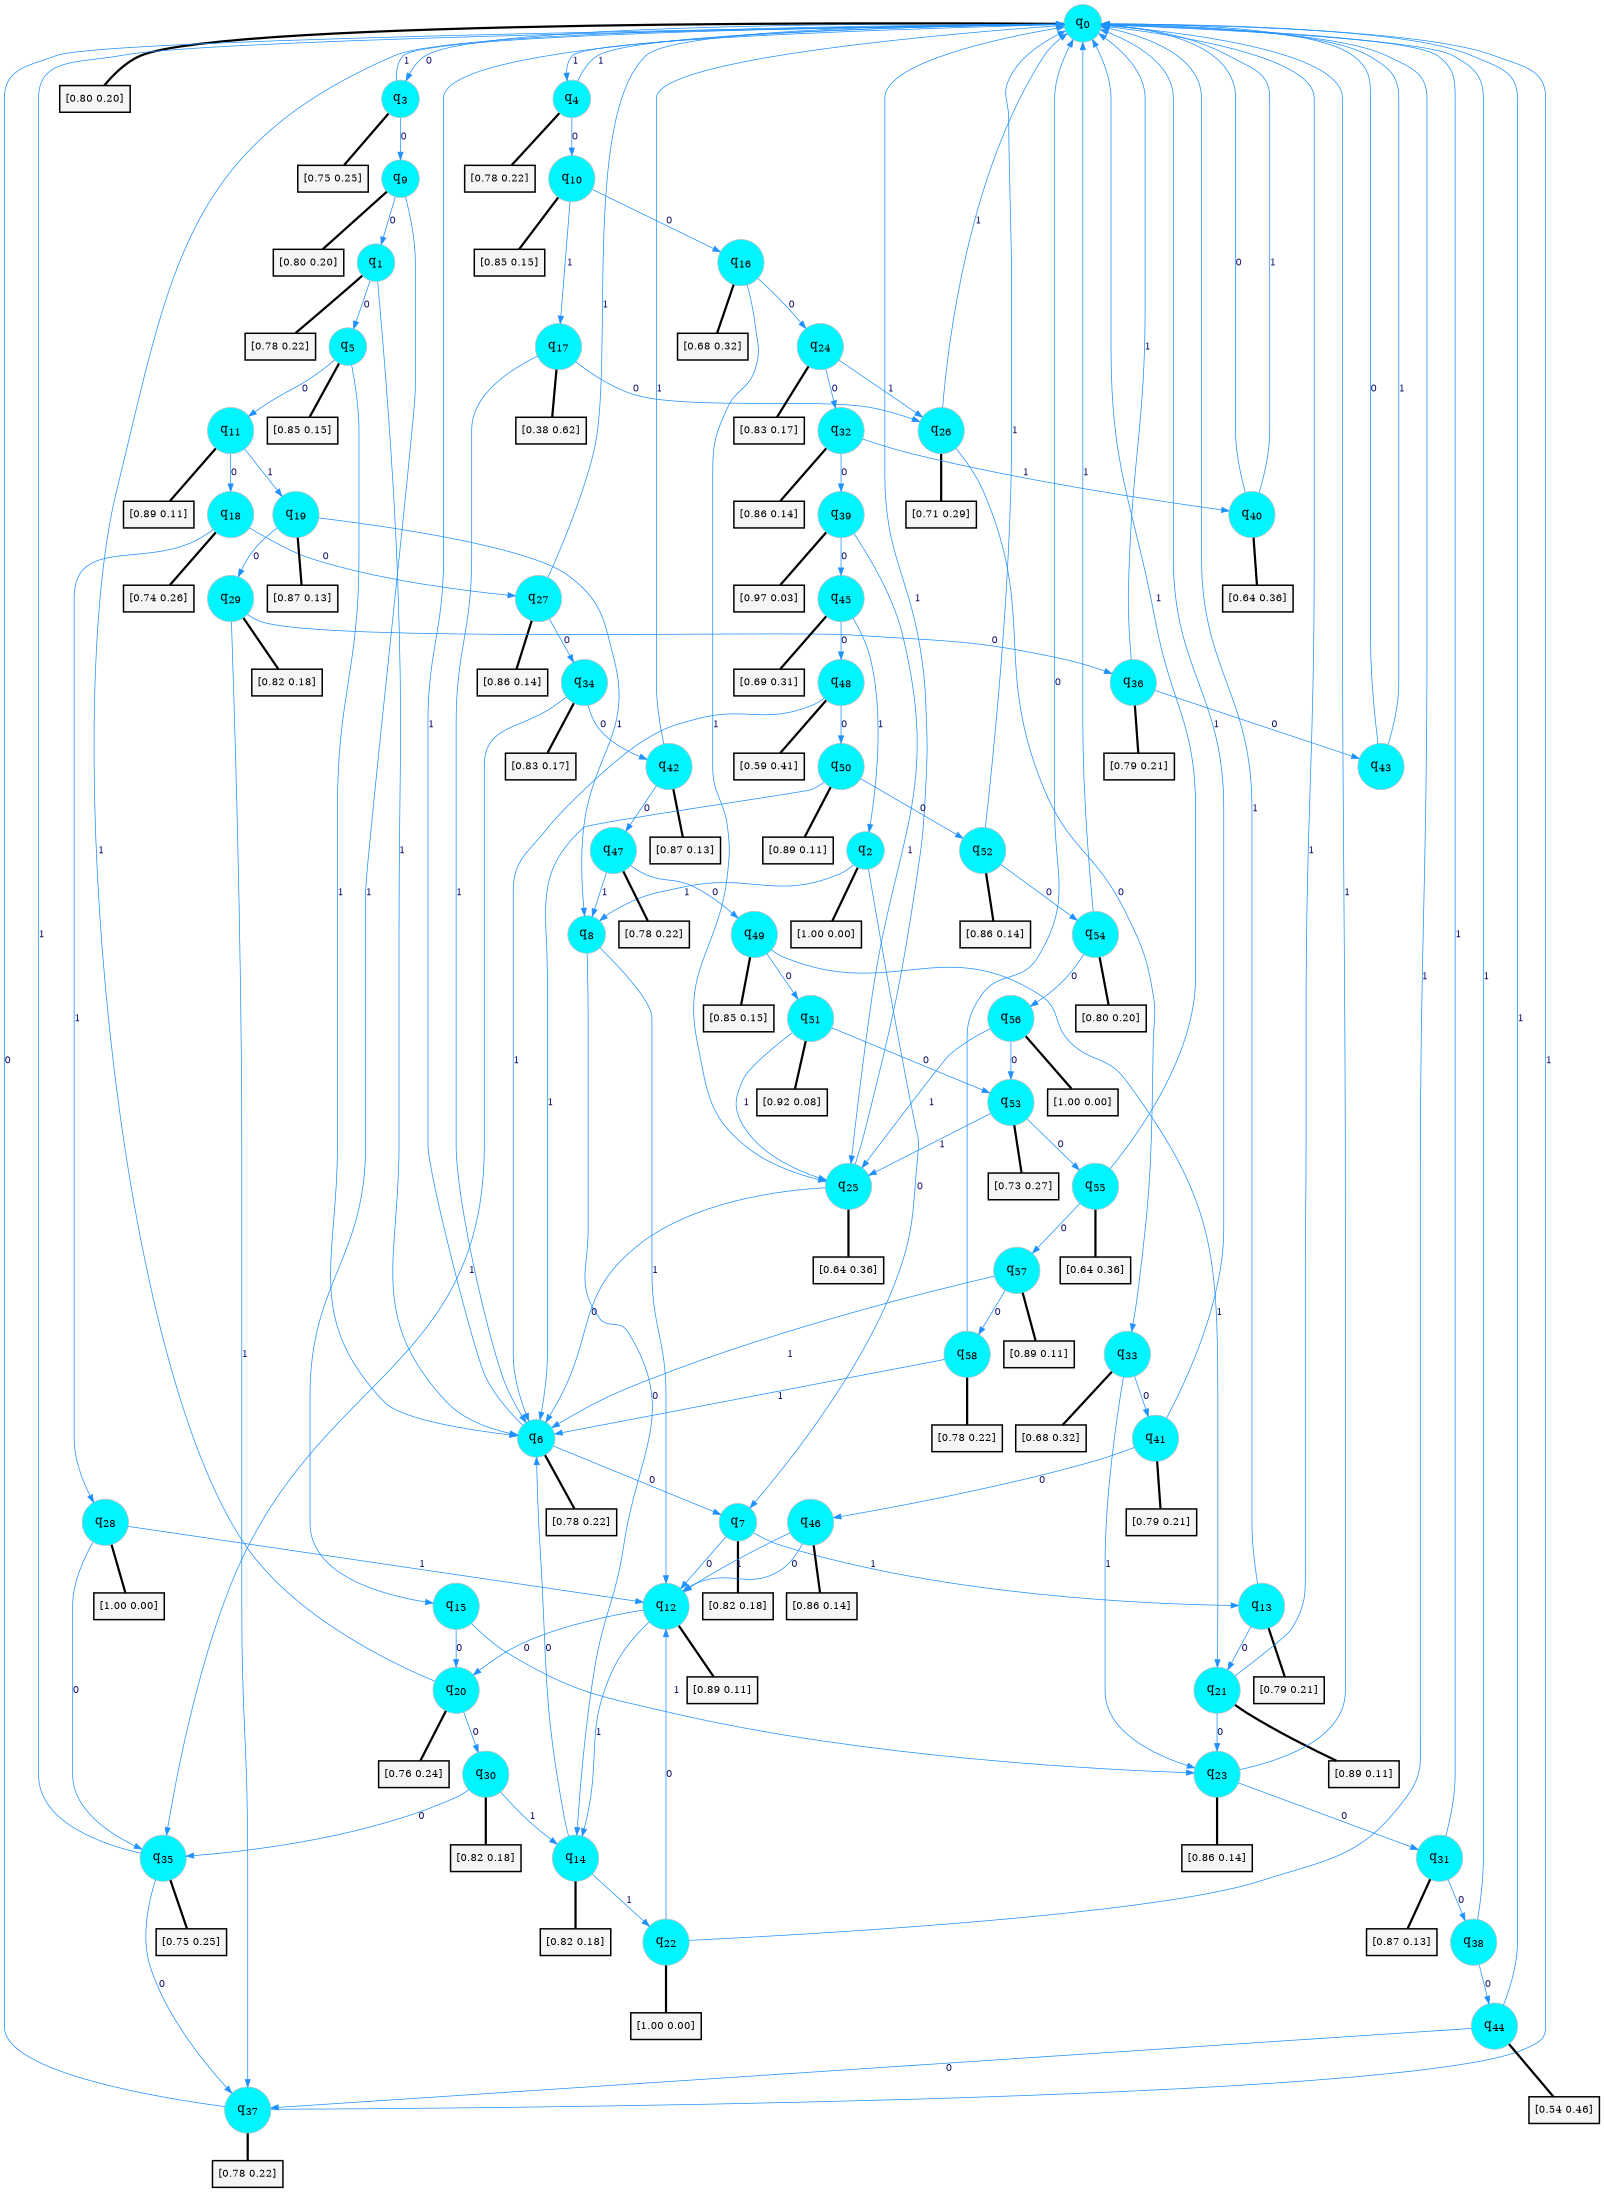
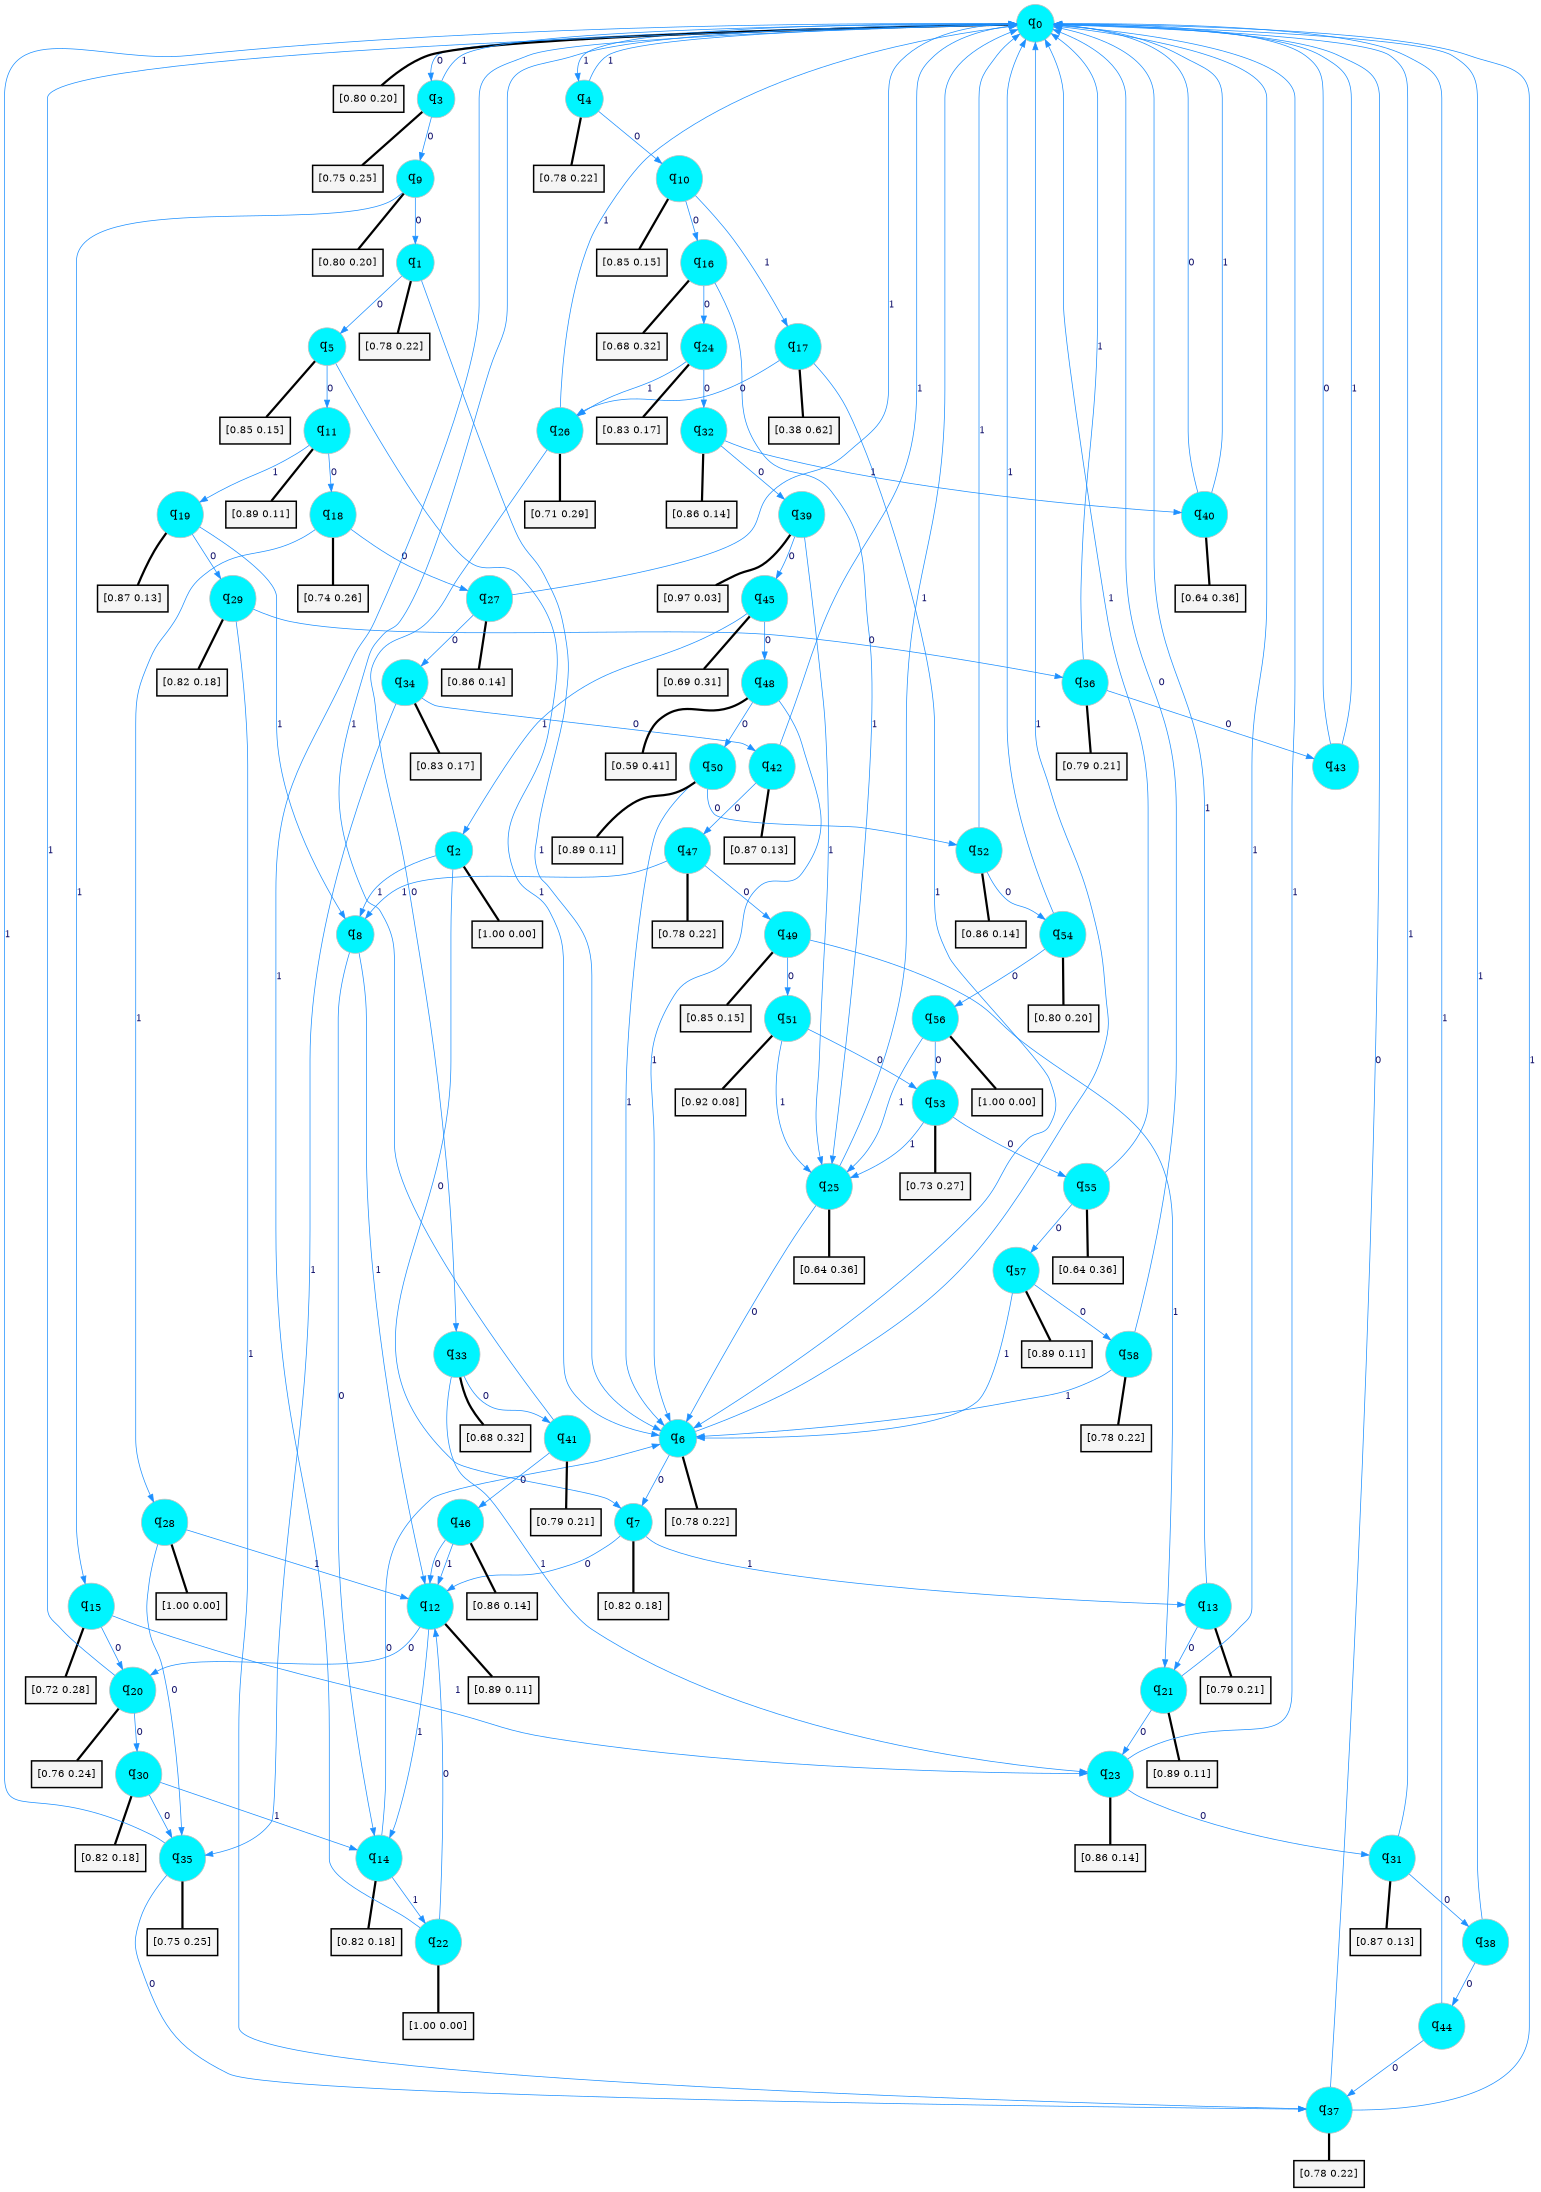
none -> (61, 1690)
(1564, 2110) -> none
